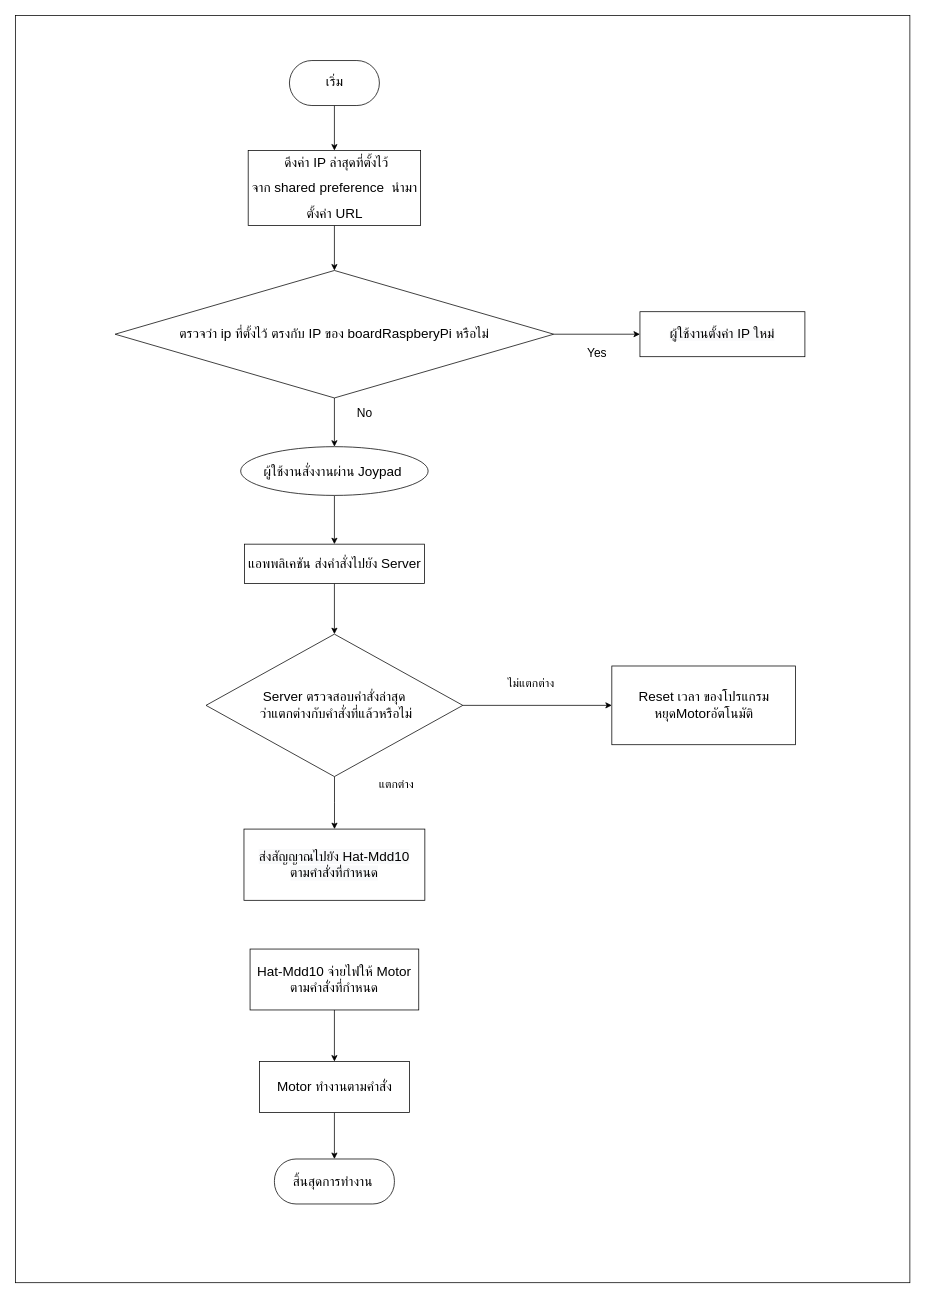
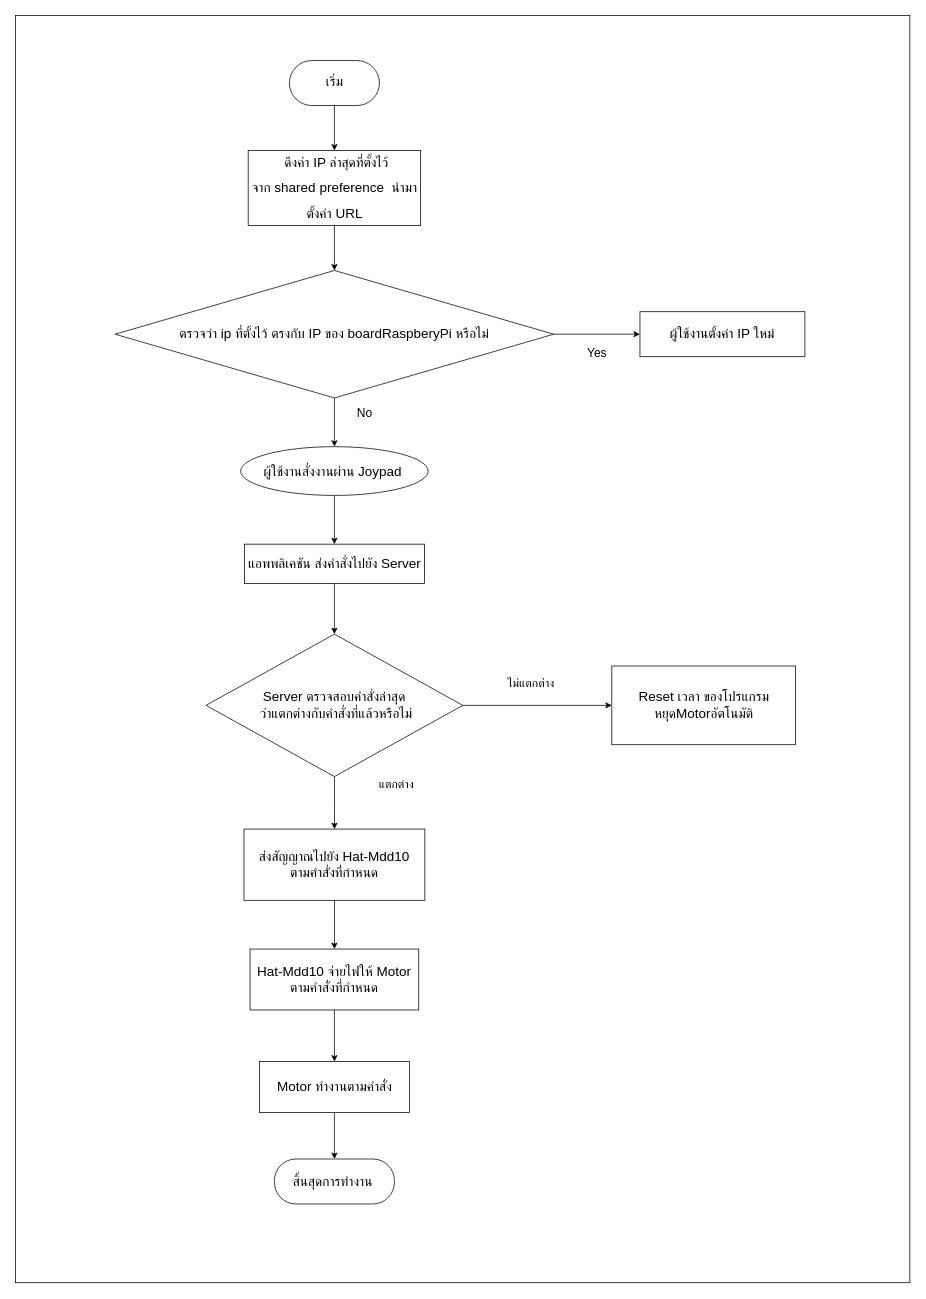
none -> (335, 922)
